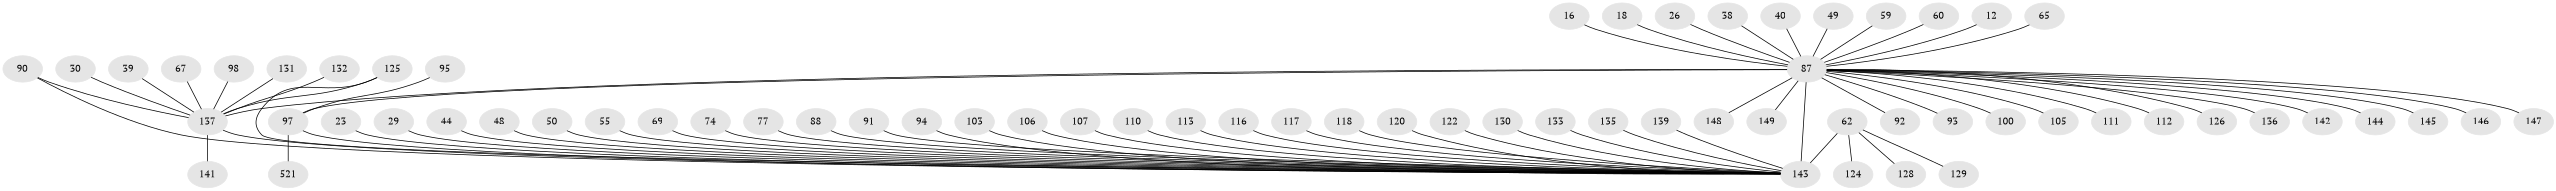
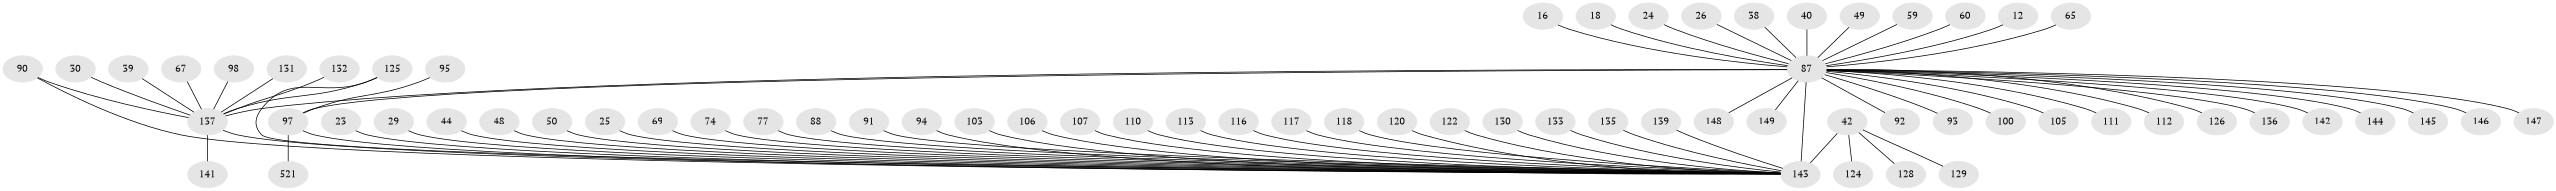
none -> (1649, 16)
(605, 122) -> (605, 122)
(1847, 122) -> (1847, 122)
